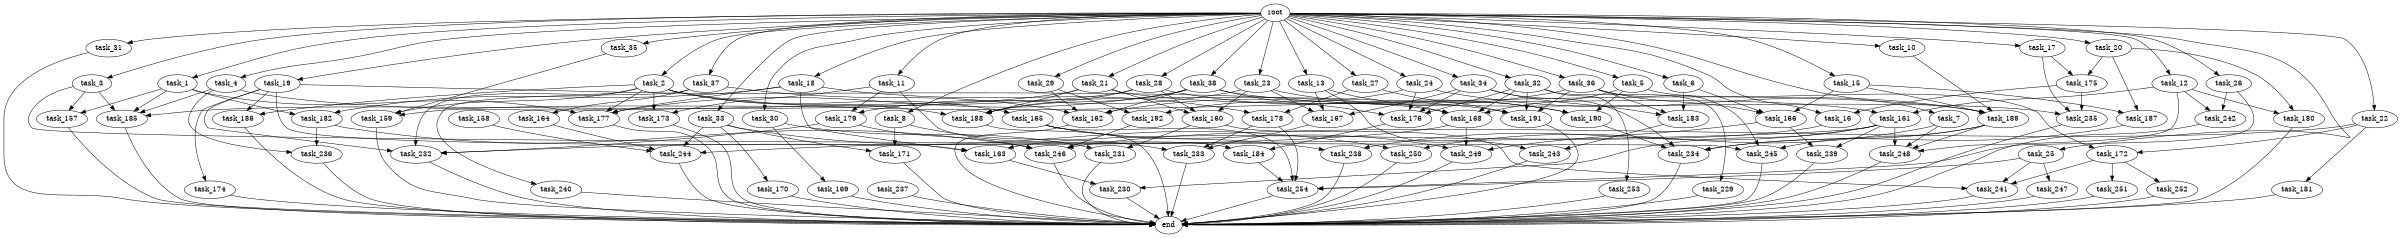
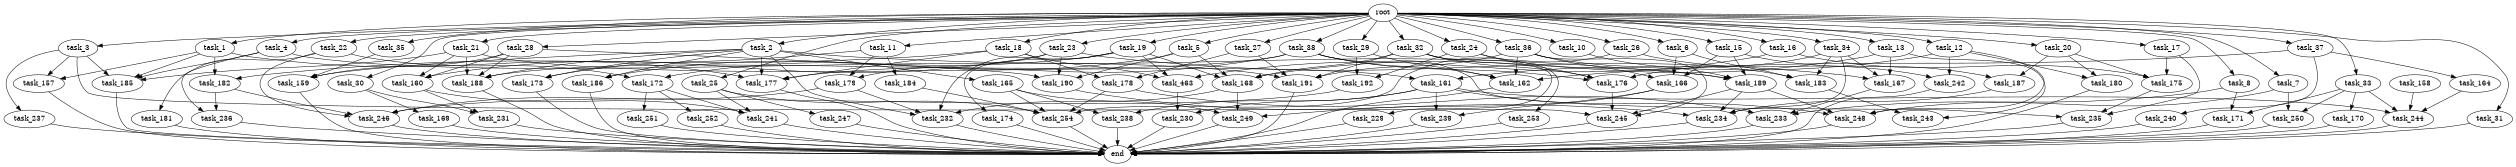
none -> (16, 67)
(1997, 91) -> (1971, 67)
(1330, 136) -> (1612, 99)
(990, 154) -> (1178, 84)
(1360, 204) -> none
